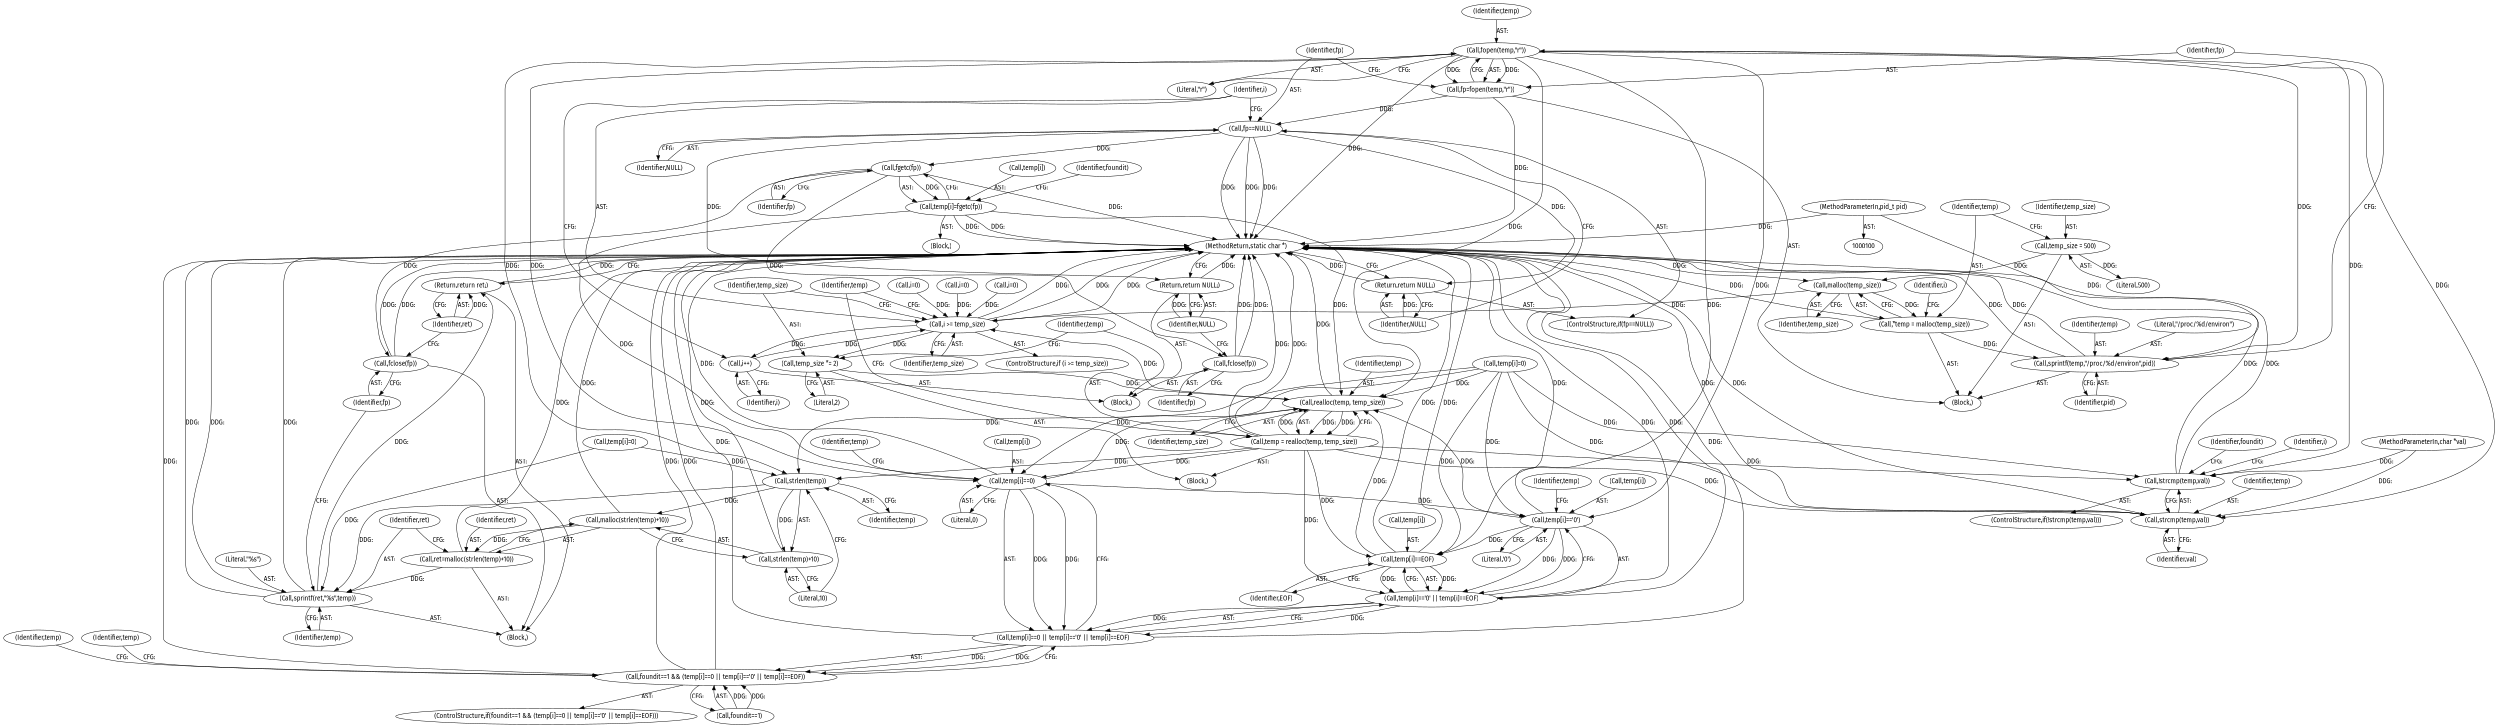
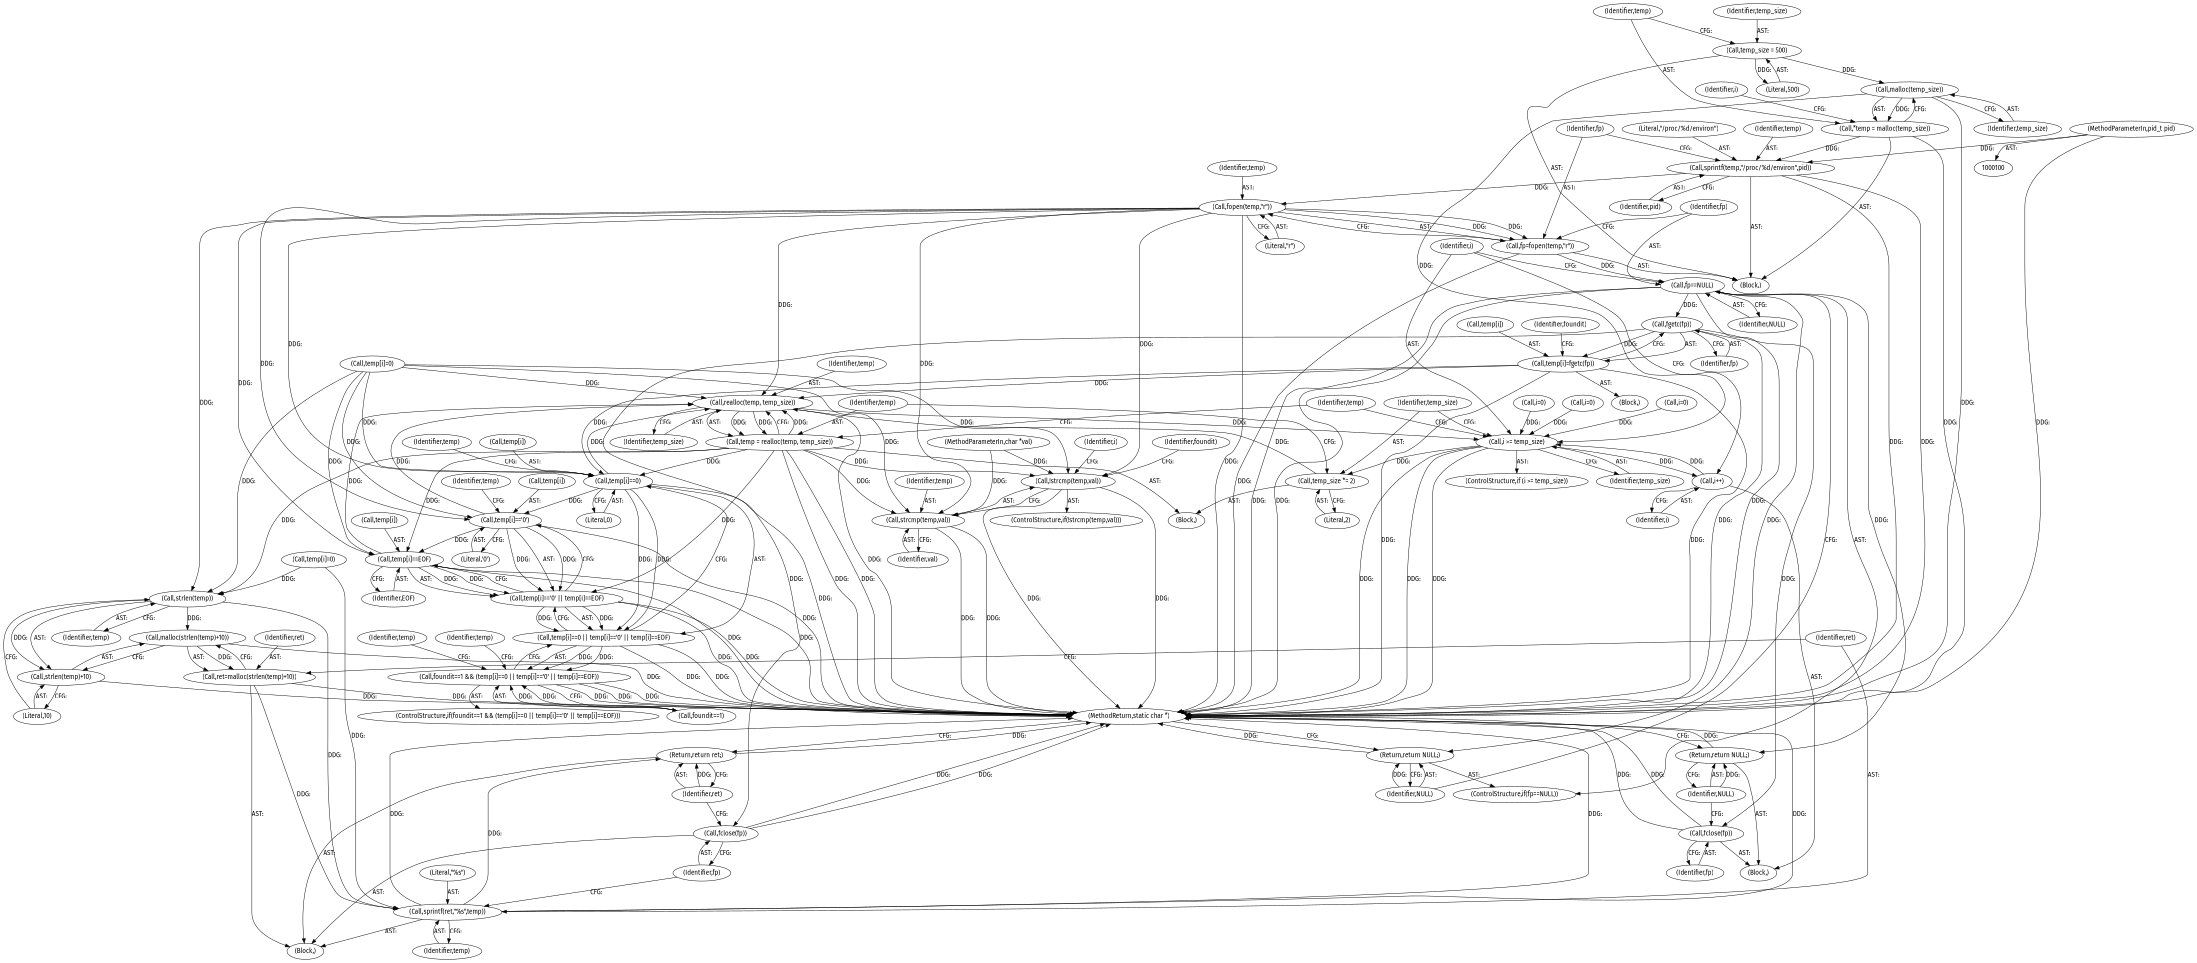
(1642, 262) -> (1853, 689)
